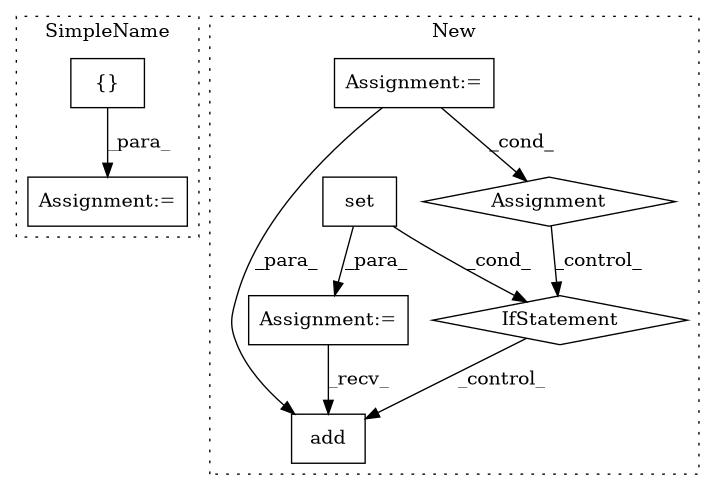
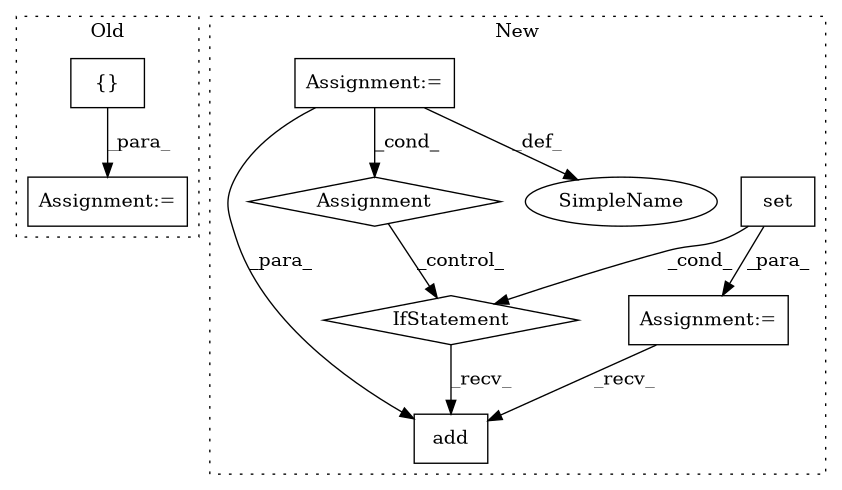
(108, 32) -> (108, 32)
none -> (621, 202)
(501, 379) -> (482, 379)
